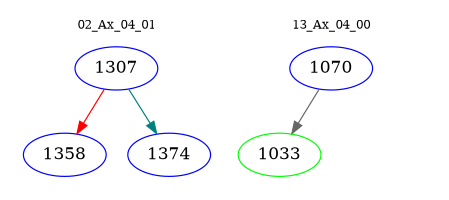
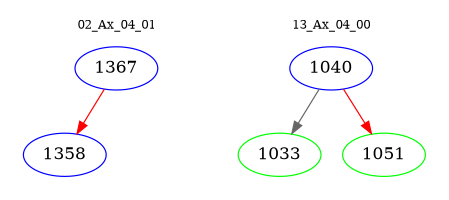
(116, 68) -> (116, 68)
(331, 68) -> (331, 68)
(169, 155) -> none
none -> (384, 155)
